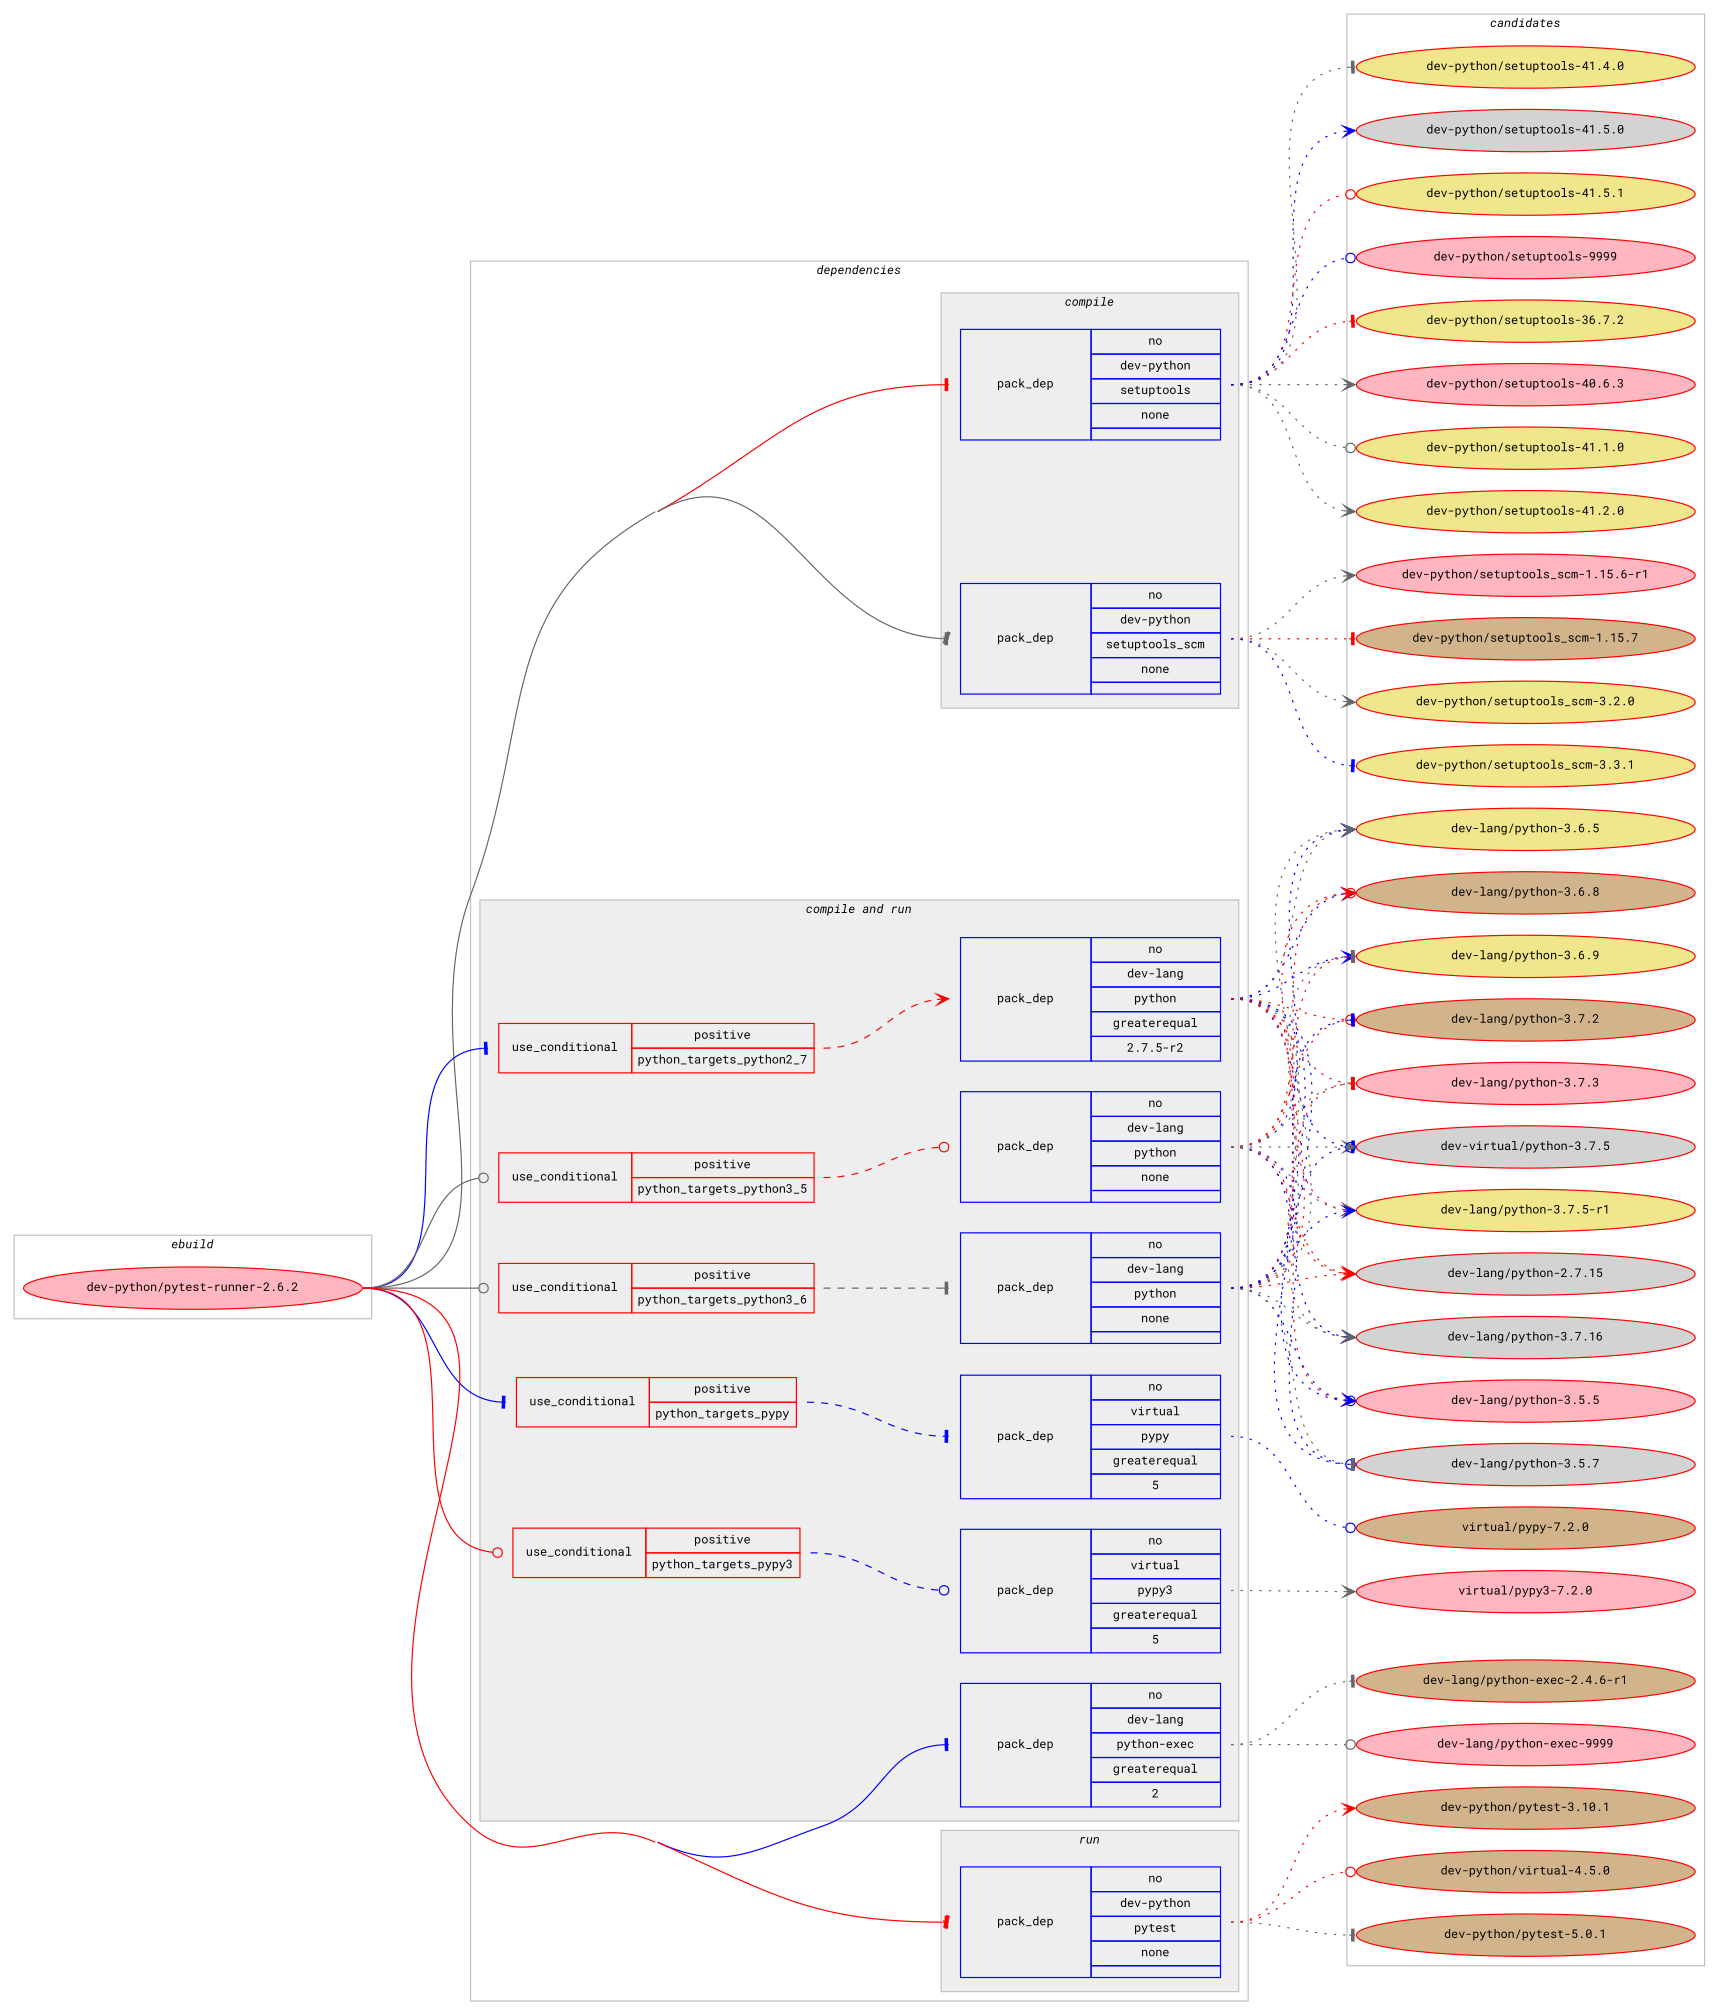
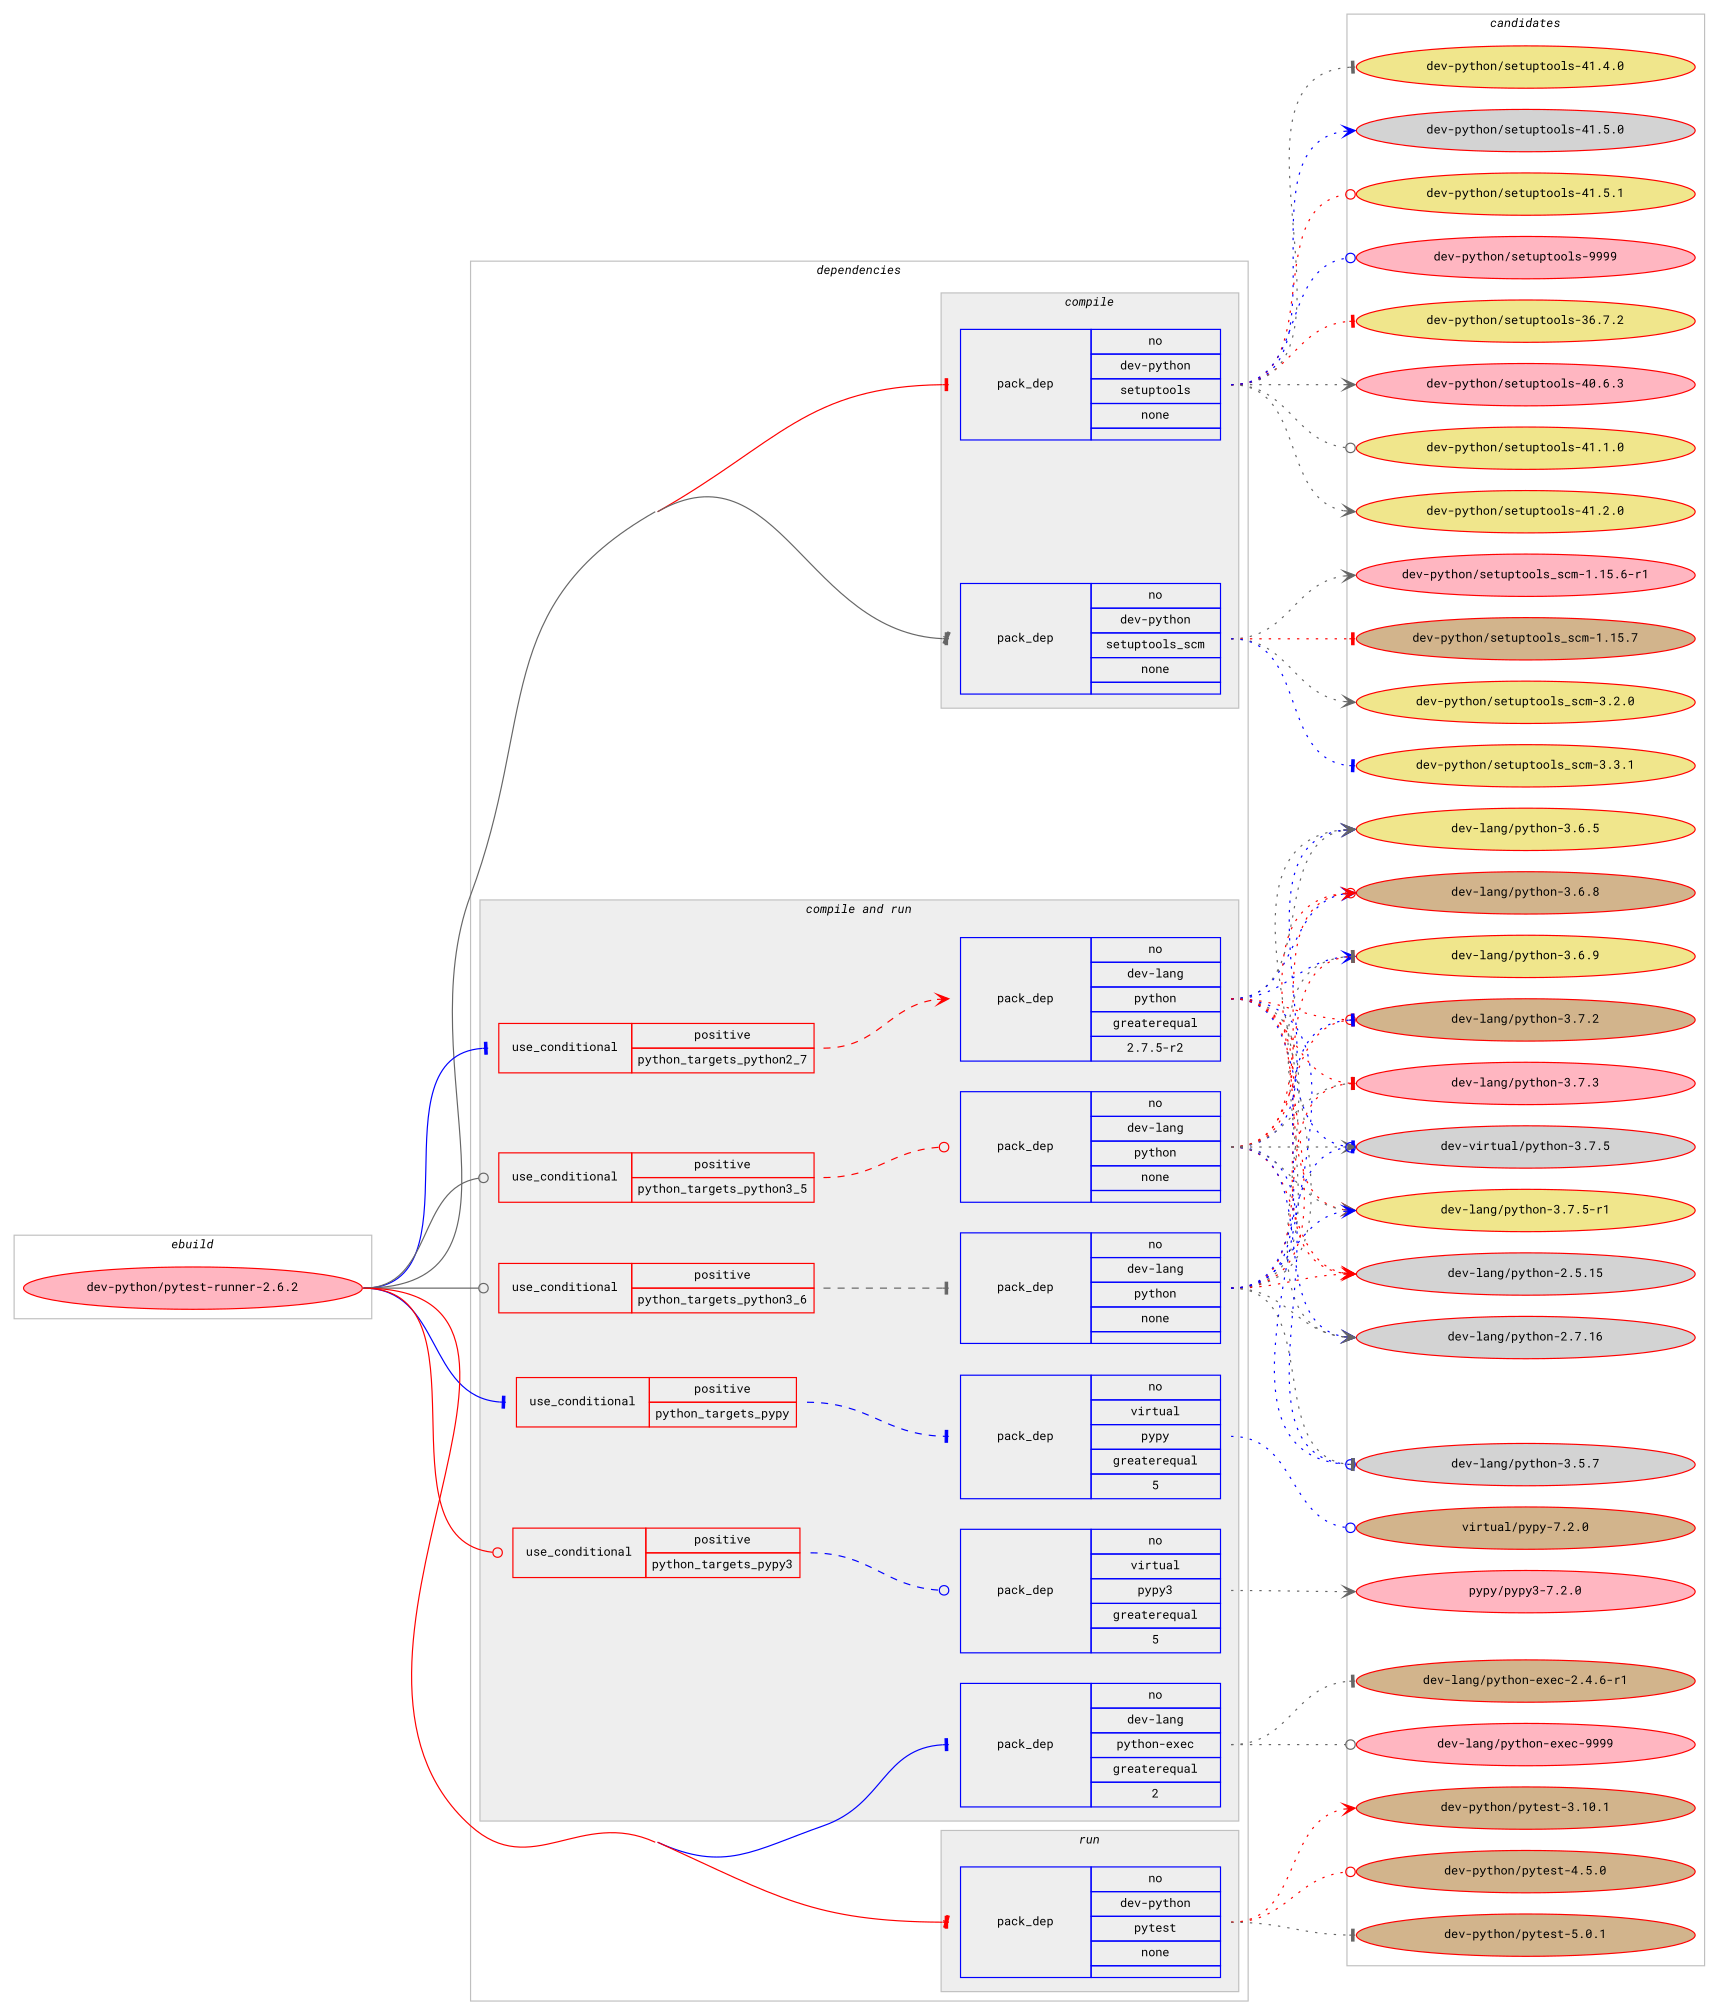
(1526, 1274) -> (1526, 1274)
(1526, 1338) -> (1526, 1338)
(1526, 1401) -> none
(1526, 1592) -> (1526, 1592)
(1526, 1872) -> (1526, 1872)
